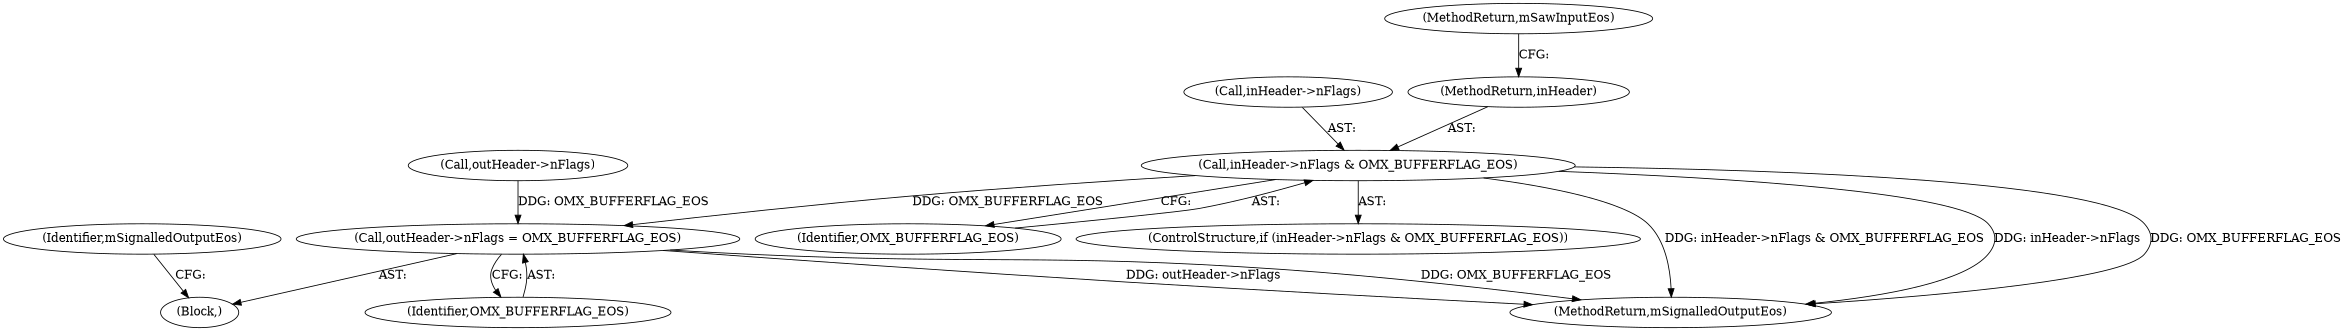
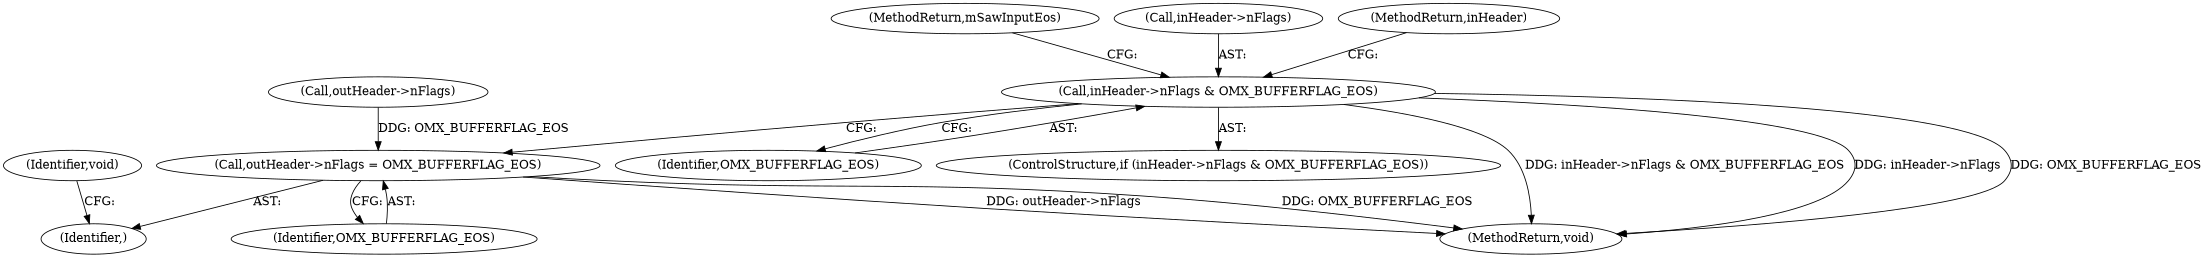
(1519, 51) -> (1087, 54)
(1464, 129) -> (1365, 55)
(1008, 202) -> (863, 129)
(142, 239) -> (73, 166)
(200, 312) -> (94, 239)
(1671, 312) -> (1531, 239)
